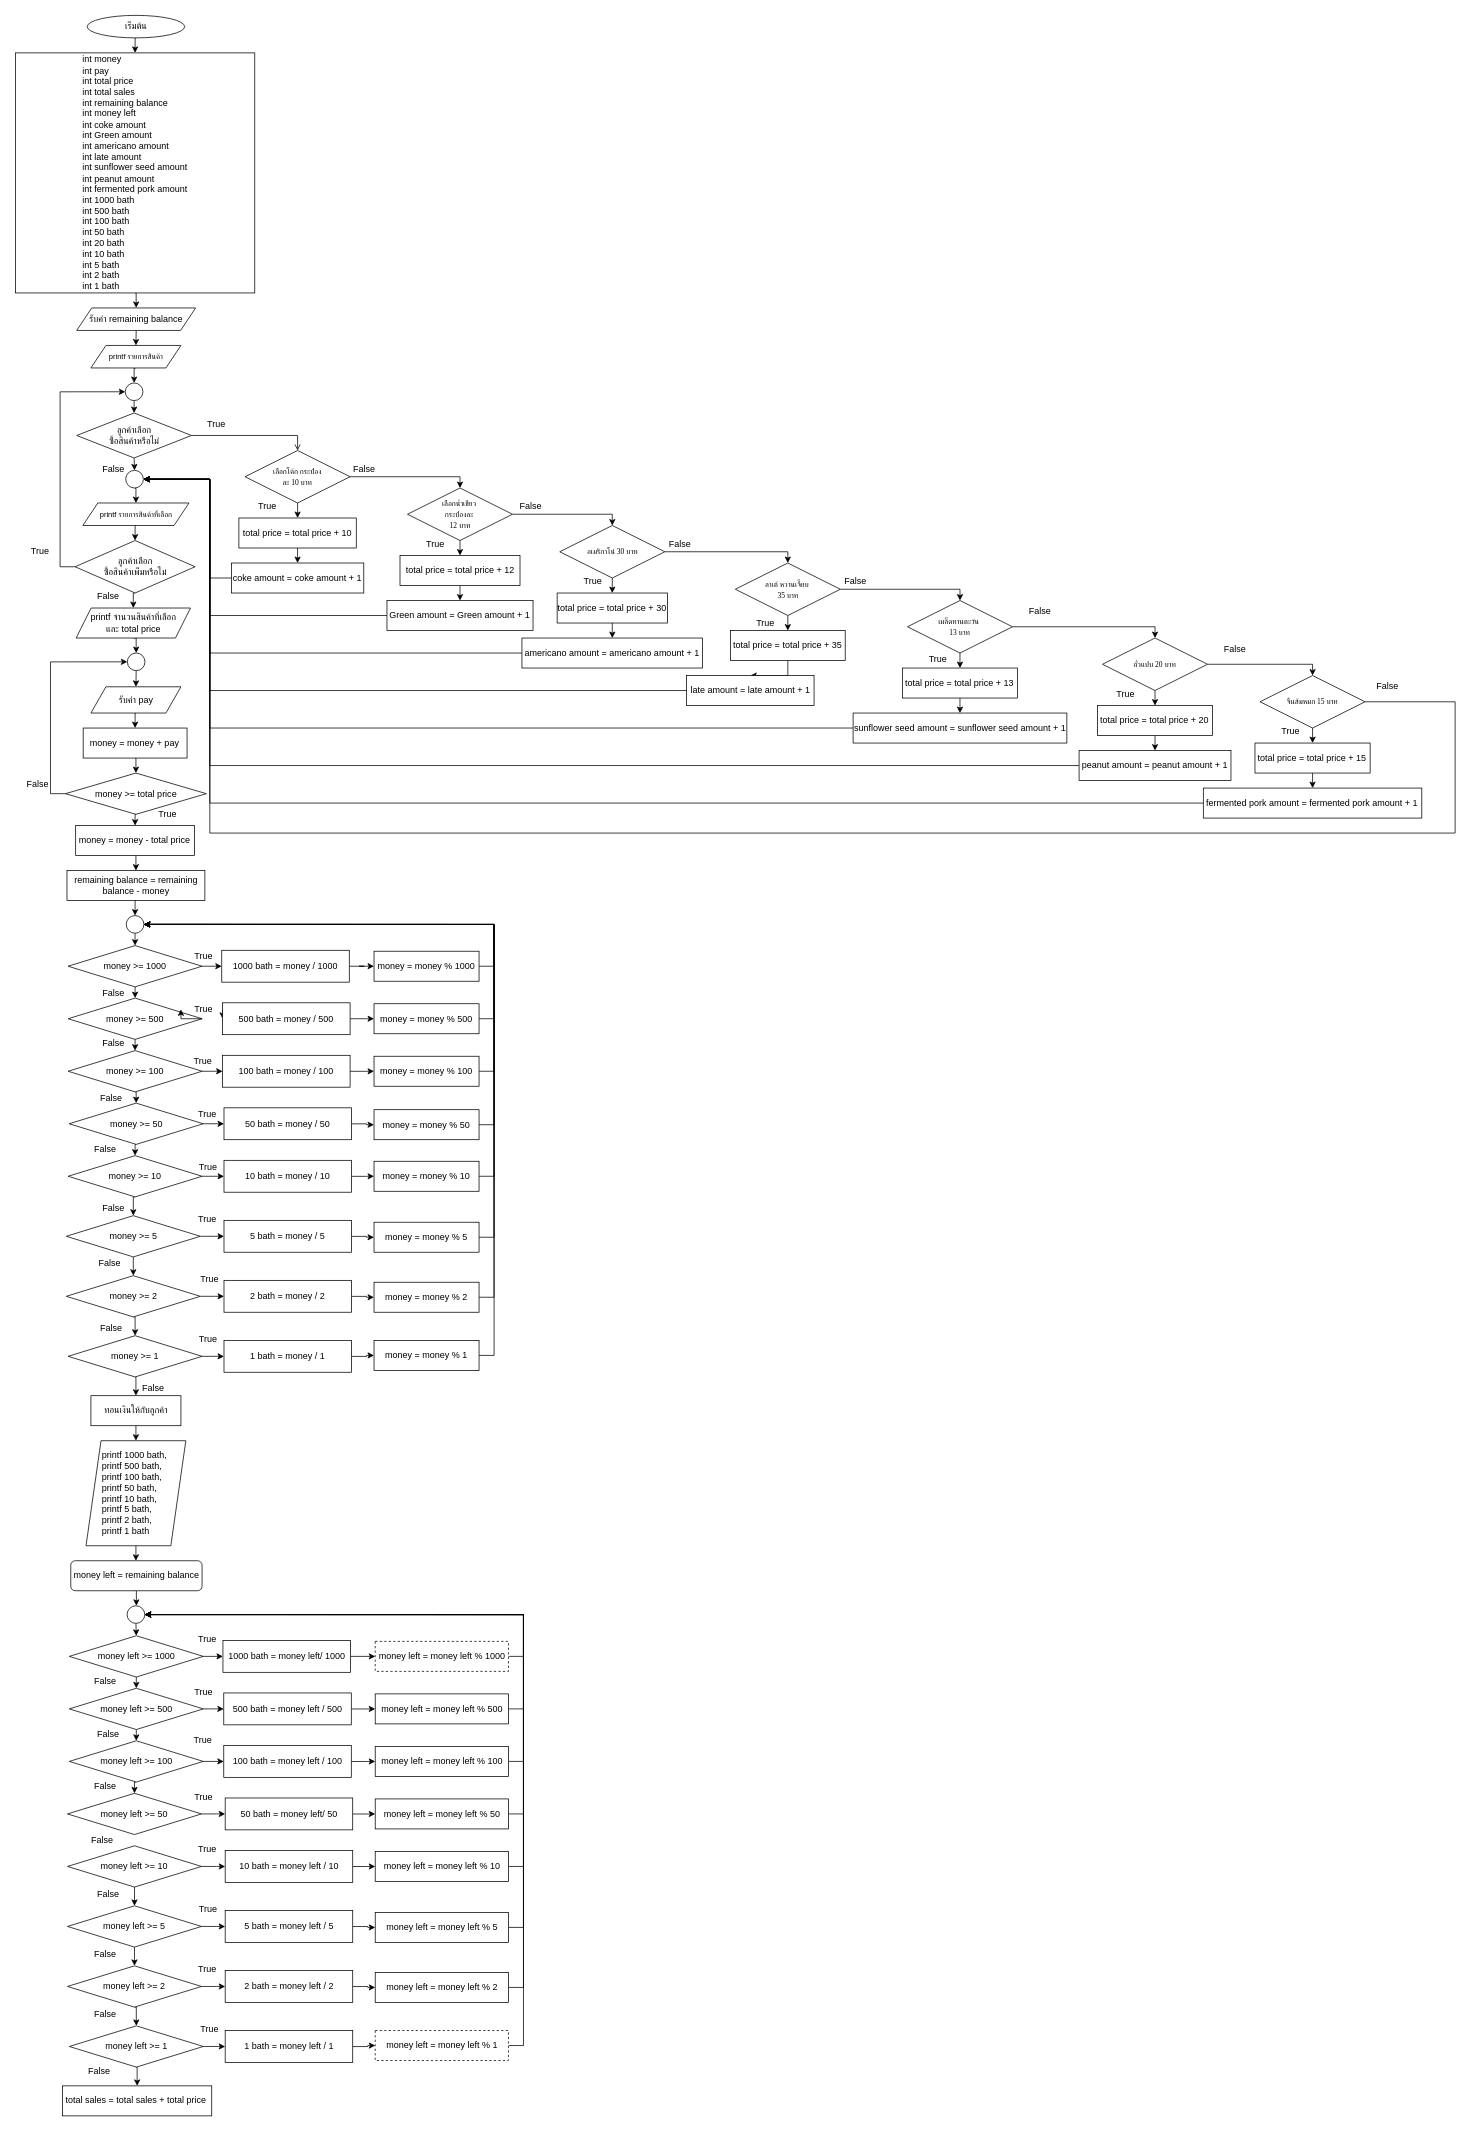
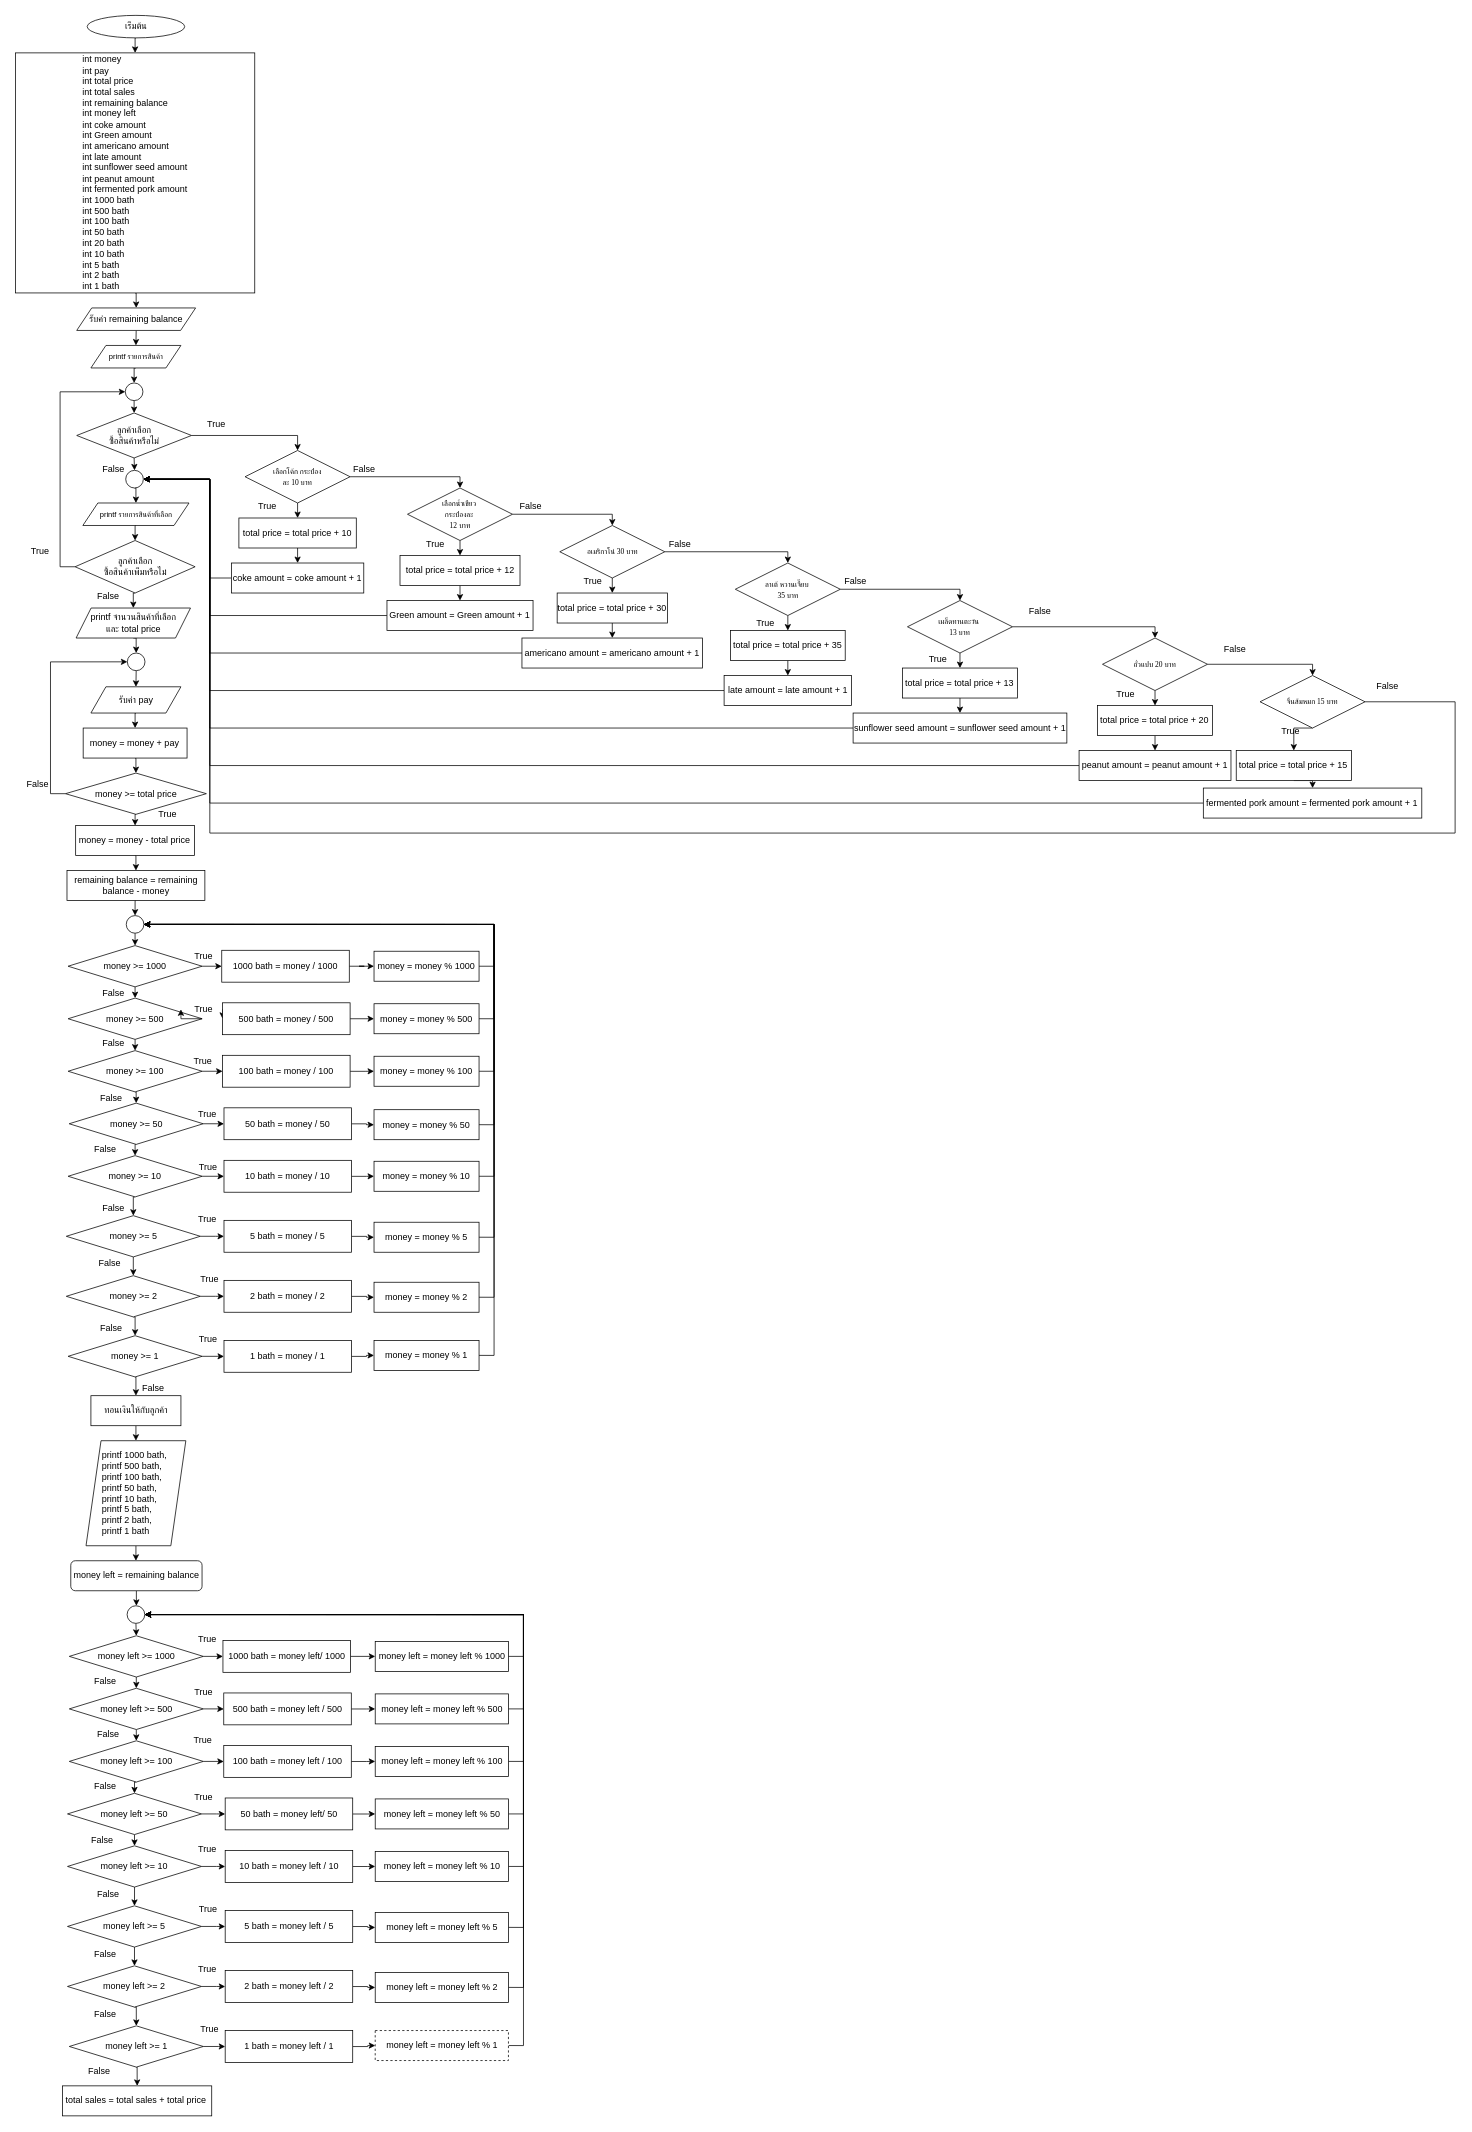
(297, 445) -> (297, 444)
(750, 690) -> (788, 690)
(1312, 758) -> (1293, 765)
(442, 1656) -> (442, 1656)
none -> (134, 1837)
